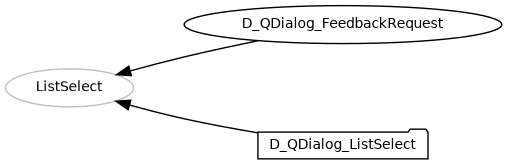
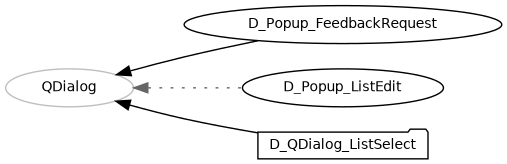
(343, 25) -> (343, 25)
(70, 88) -> (70, 88)
none -> (343, 88)
